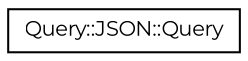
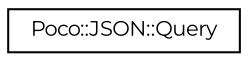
(124, 31) -> (124, 31)
